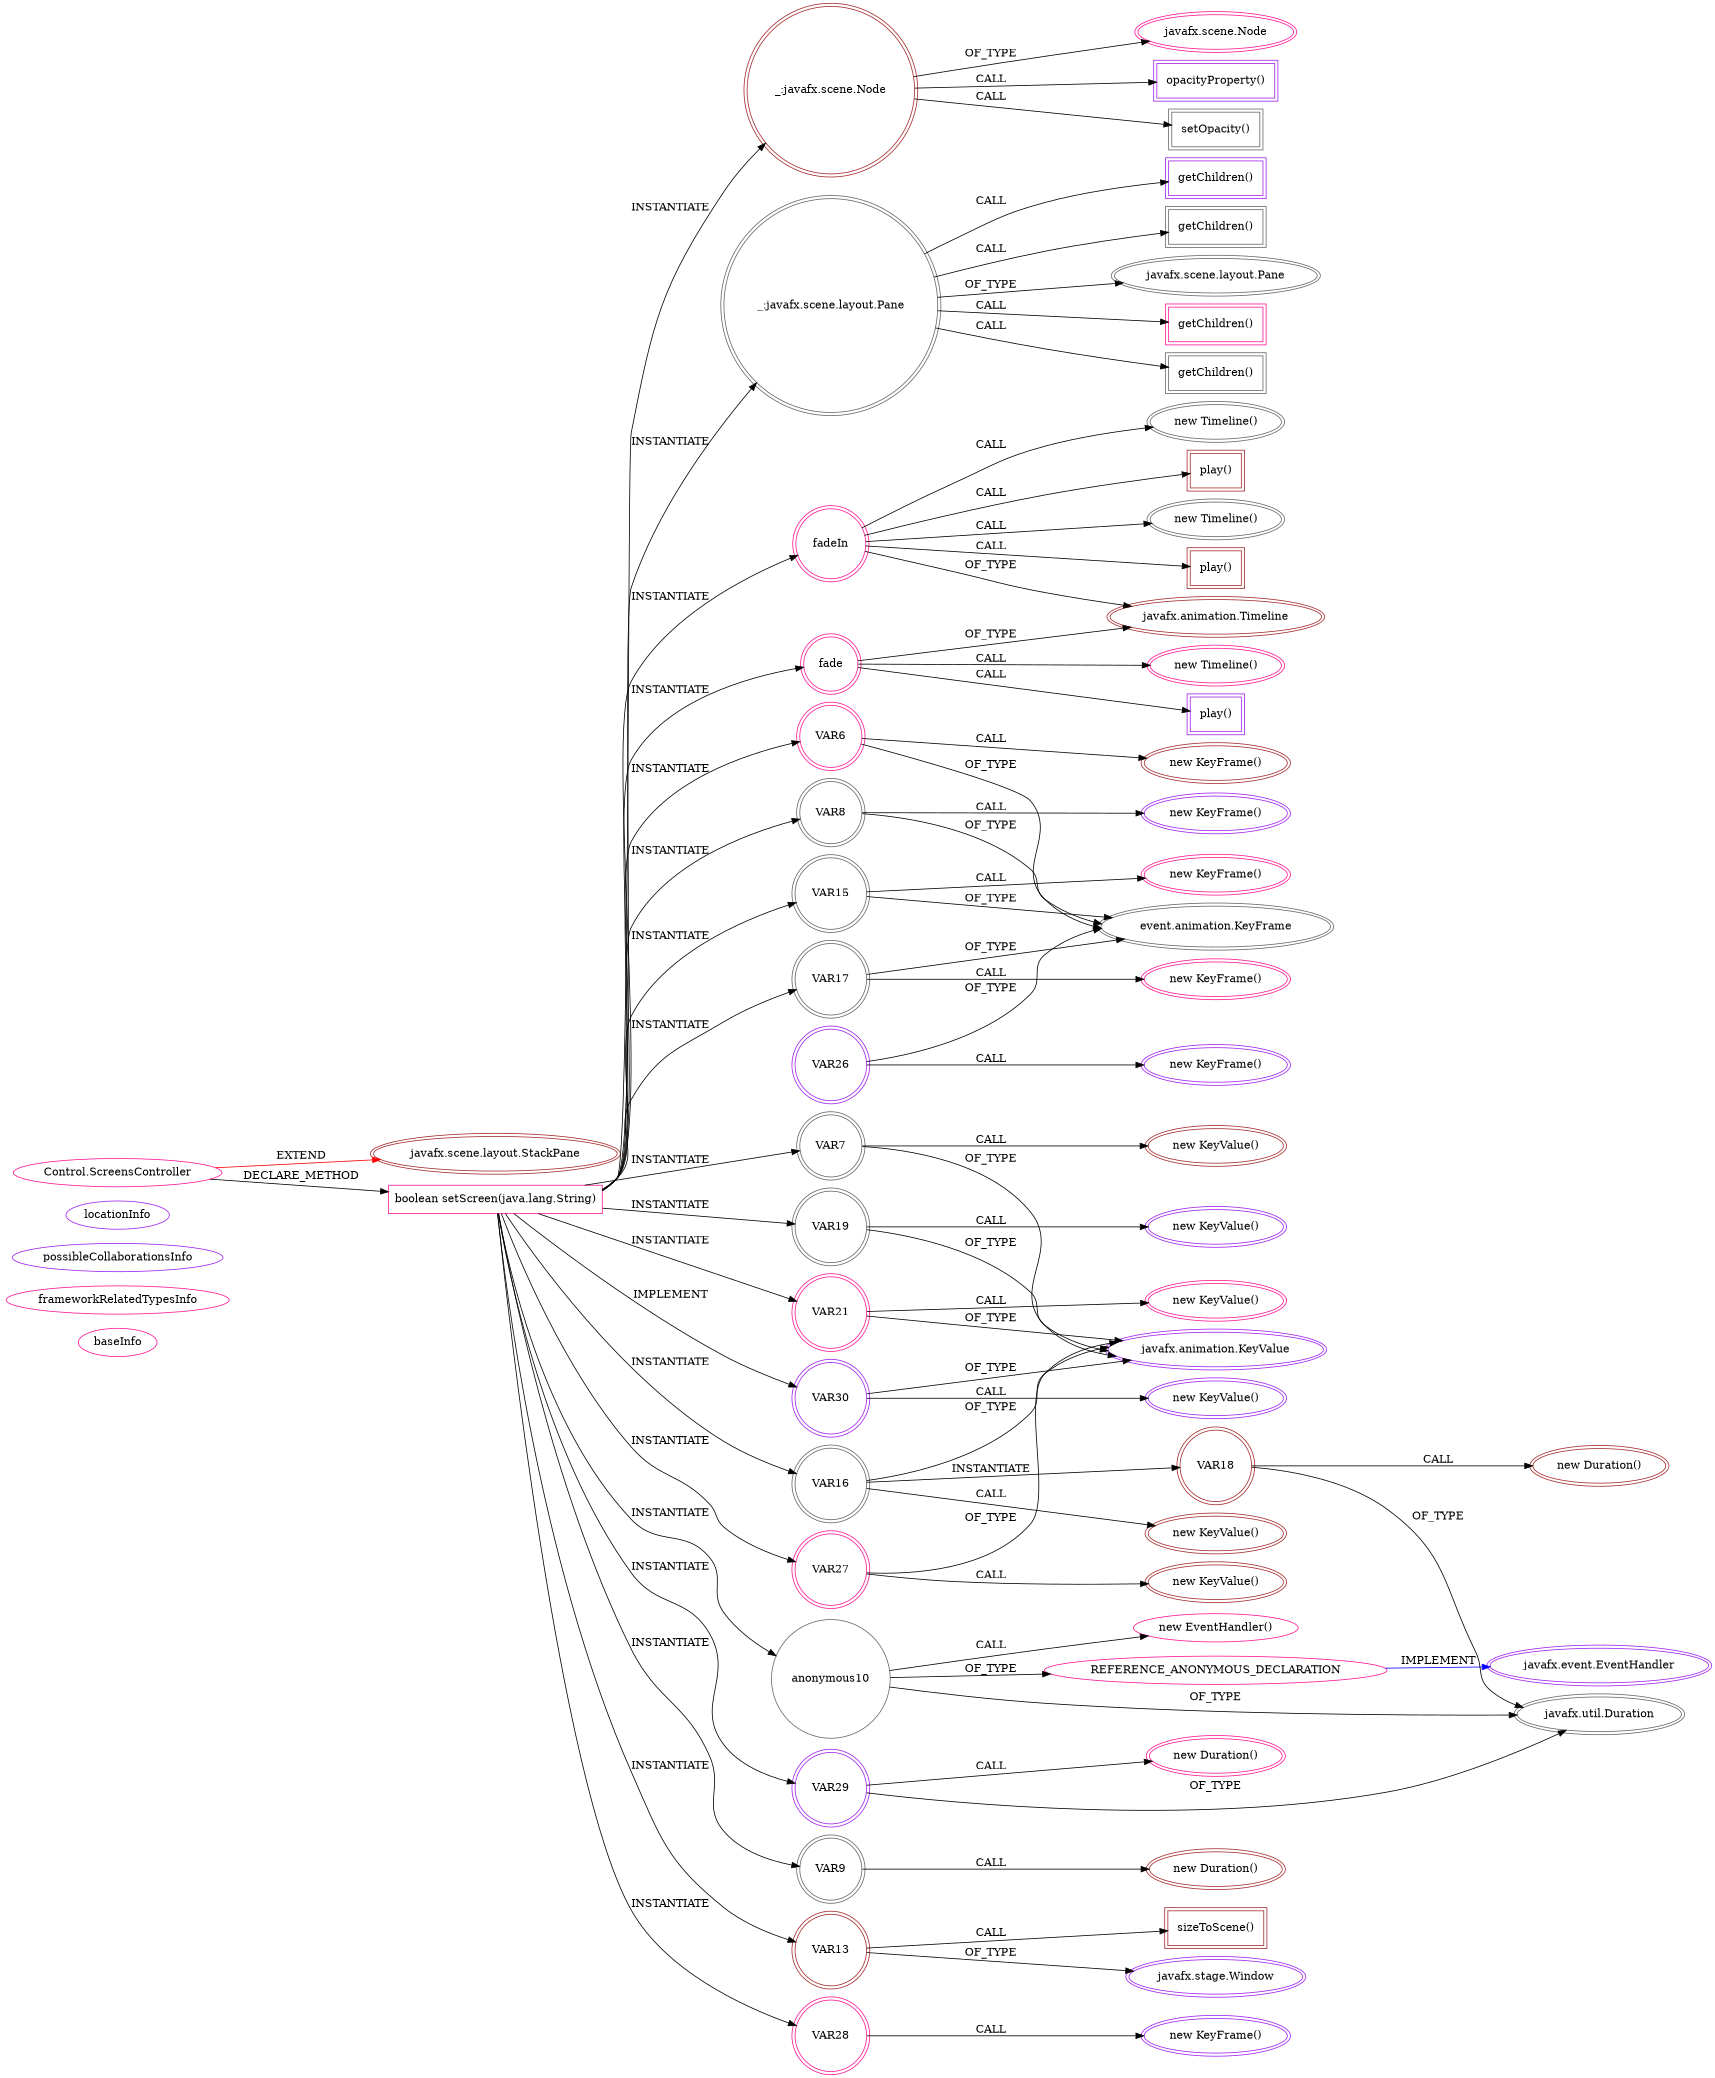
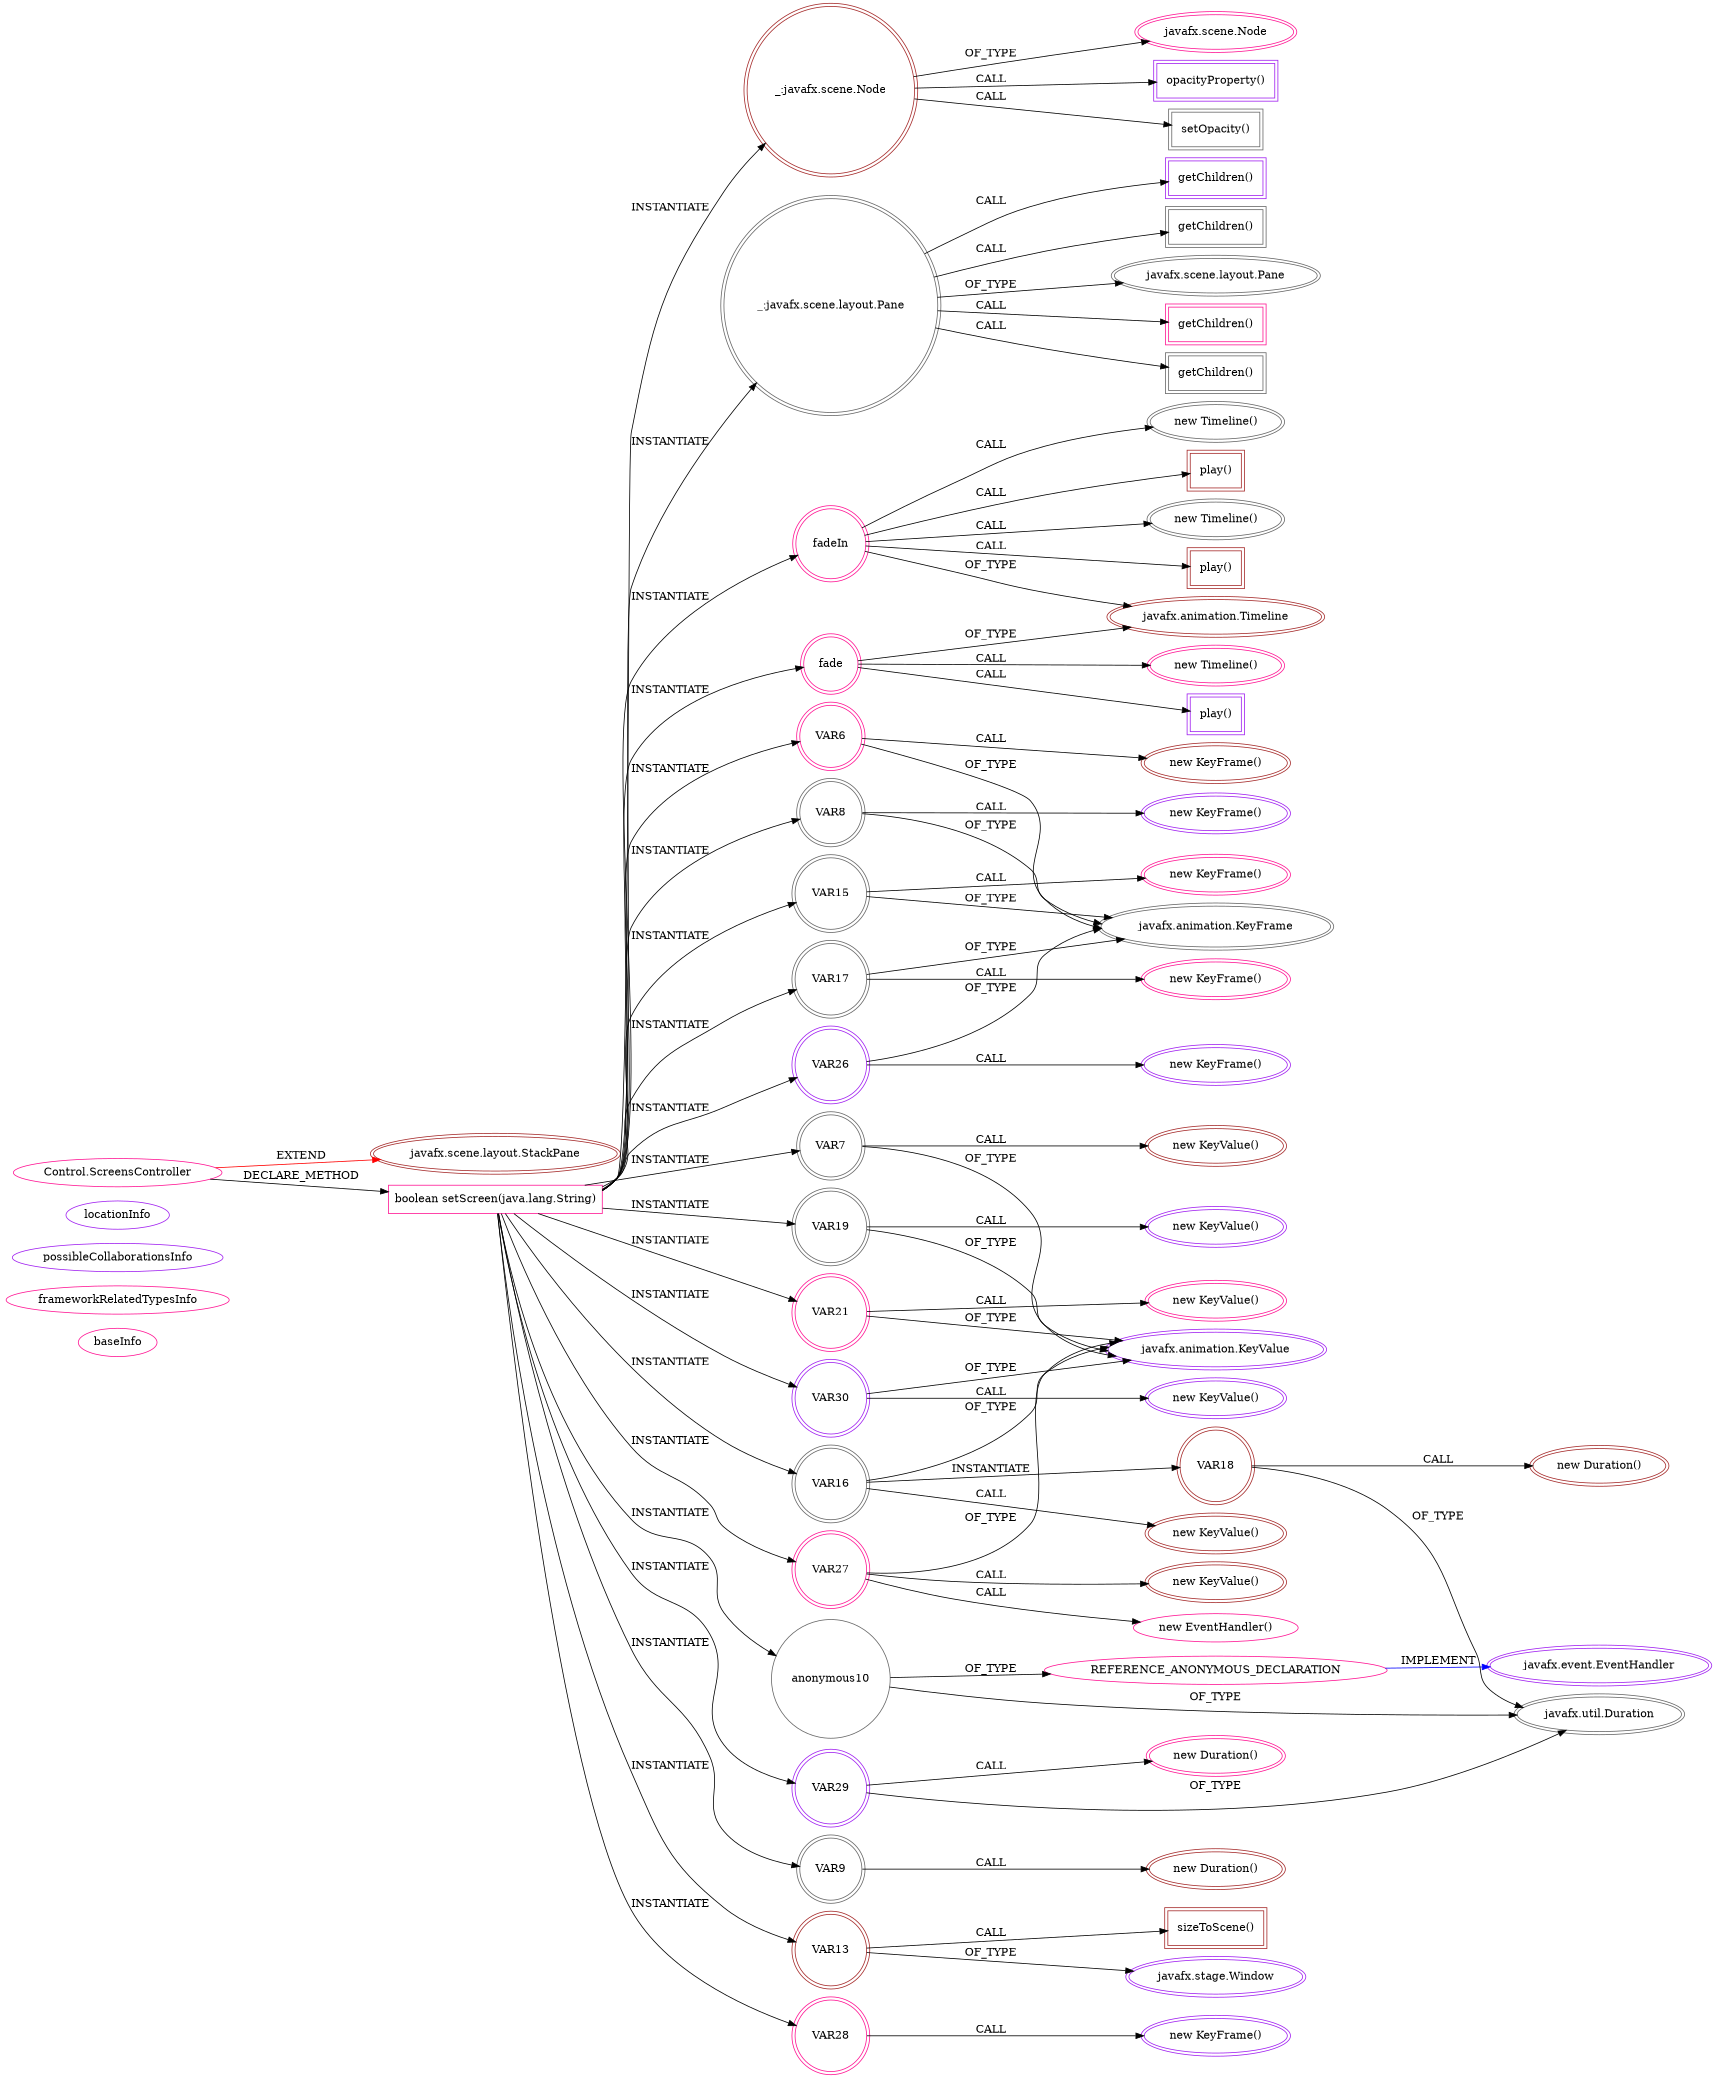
(1216, 927) -> (1216, 927)
none -> (686, 1121)
(671, 1295) -> (671, 1295)
(1015, 1653) -> (998, 1606)
